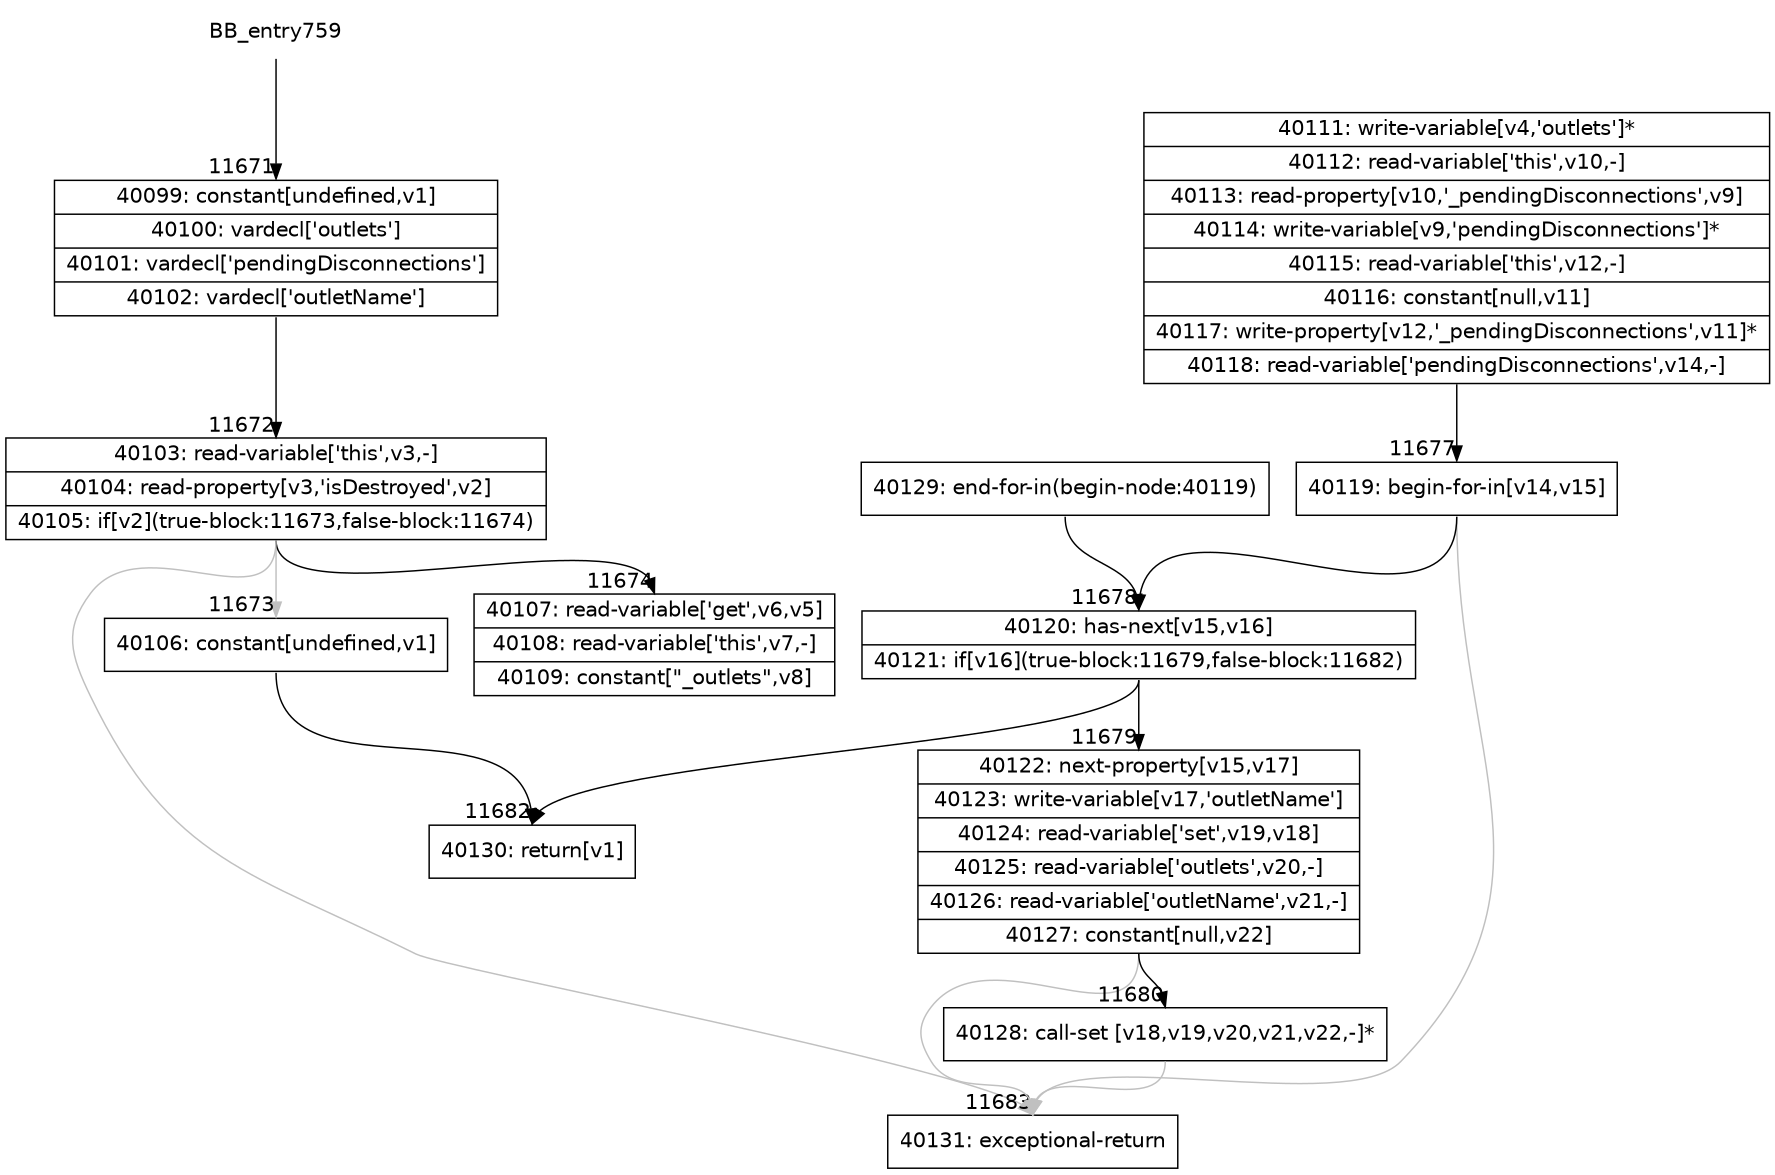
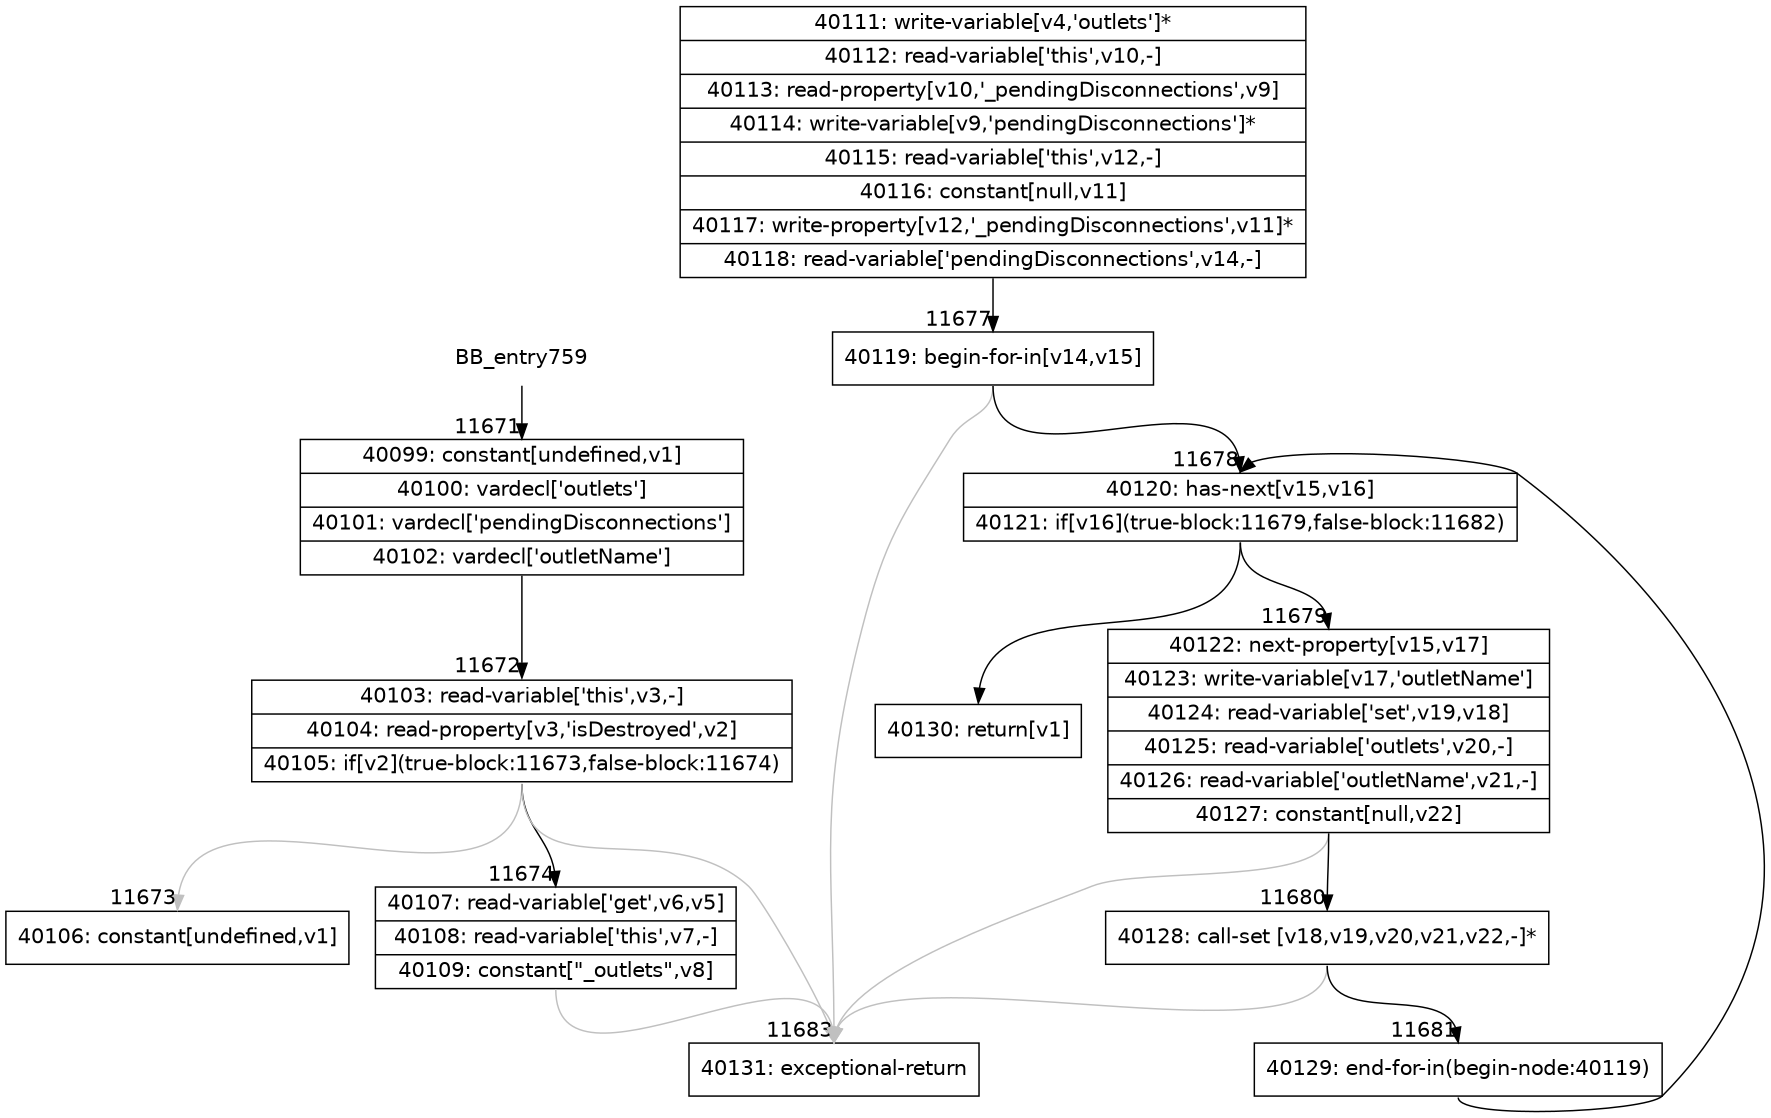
(397, 748) -> none
none -> (1385, 1004)
none -> (688, 1018)
